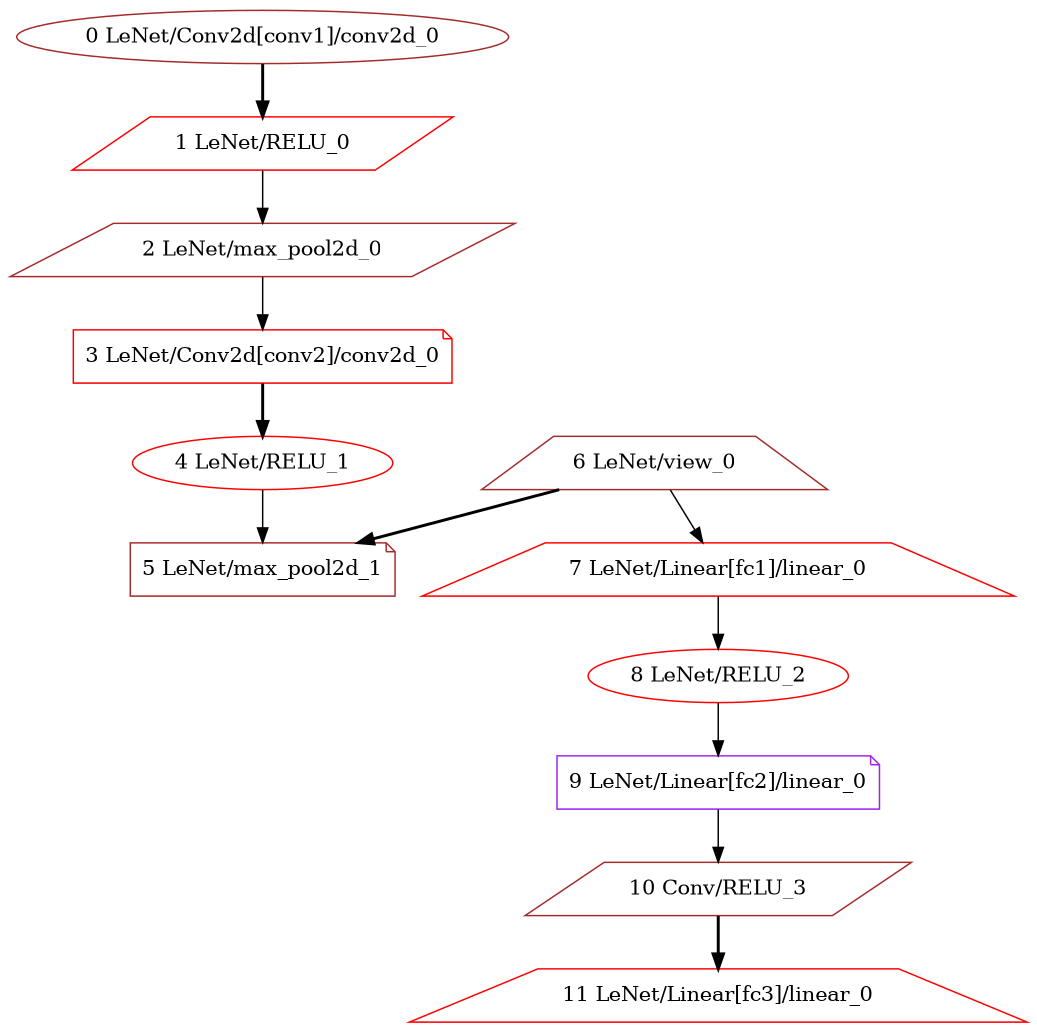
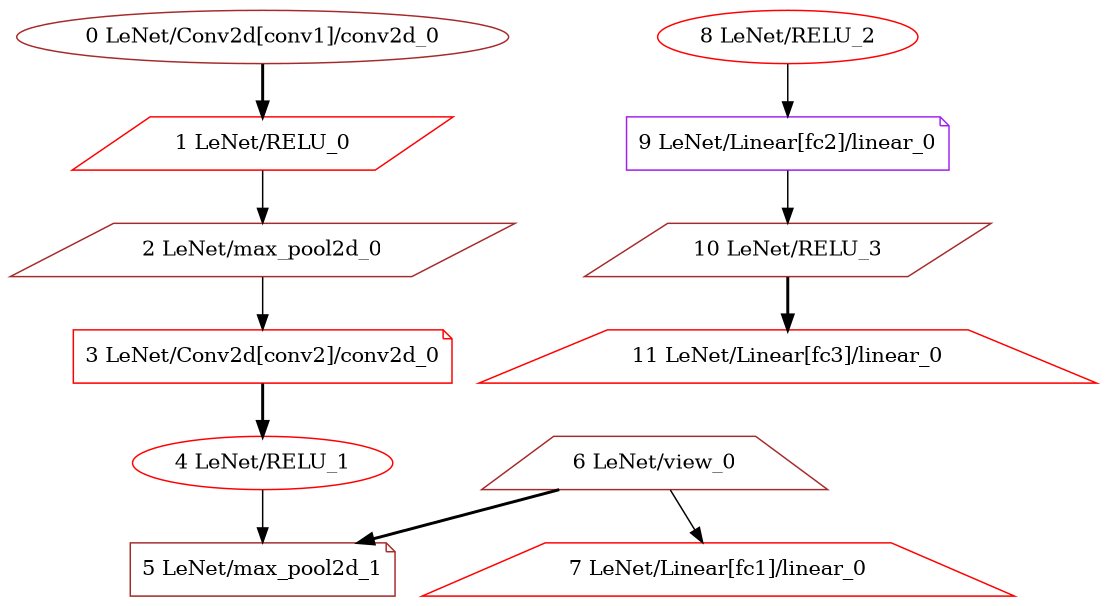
(718, 615) -> none
(718, 889) -> (788, 250)
